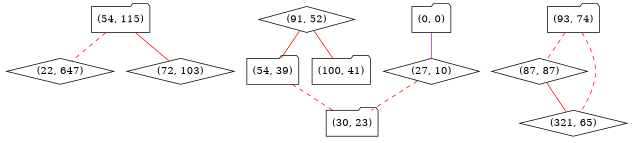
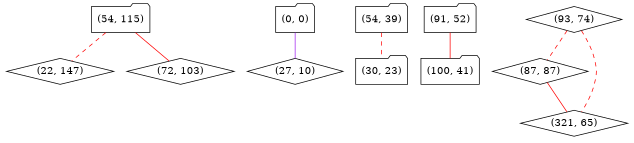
(307, 19) -> (450, 19)
(573, 19) -> (574, 19)
(290, 44) -> none
(60, 71) -> (60, 71)
(394, 96) -> none
